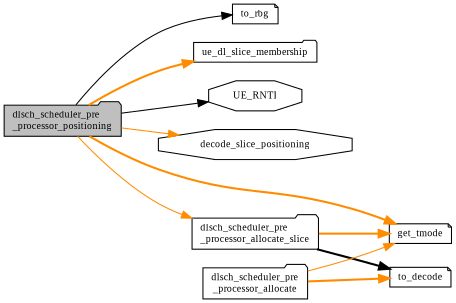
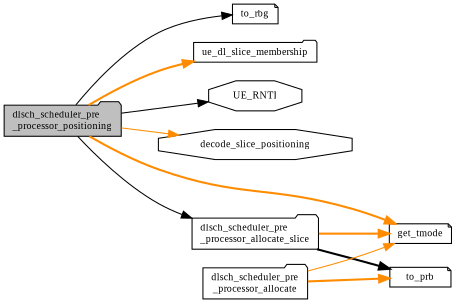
(126, 181) -> (126, 181)
(420, 277) -> (420, 277)
